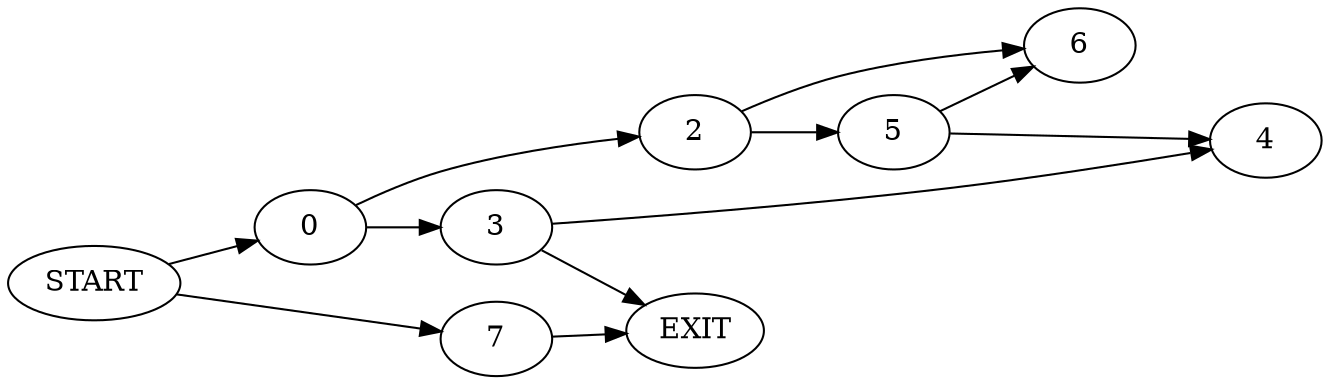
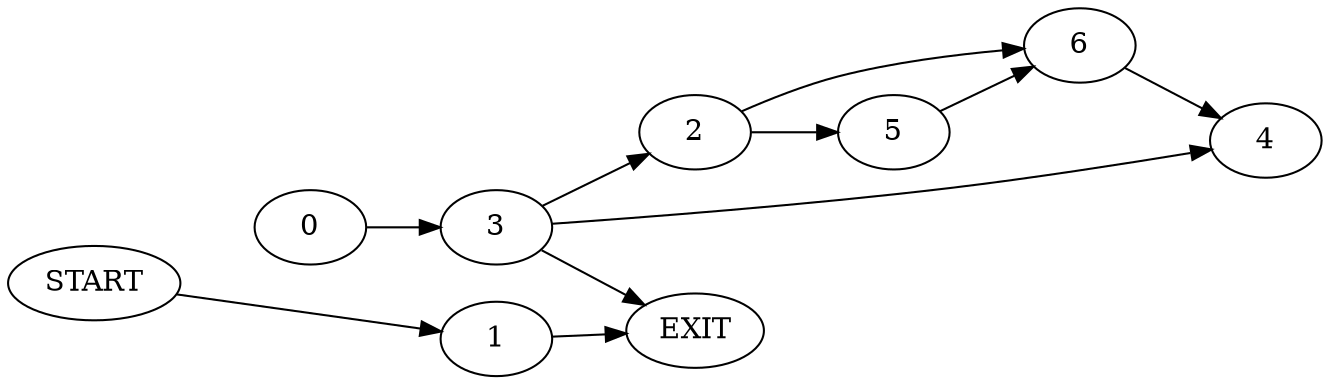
(1070, 136) -> (1164, 88)
(484, 160) -> (586, 184)
(203, 255) -> none
(496, 339) -> (496, 339)
